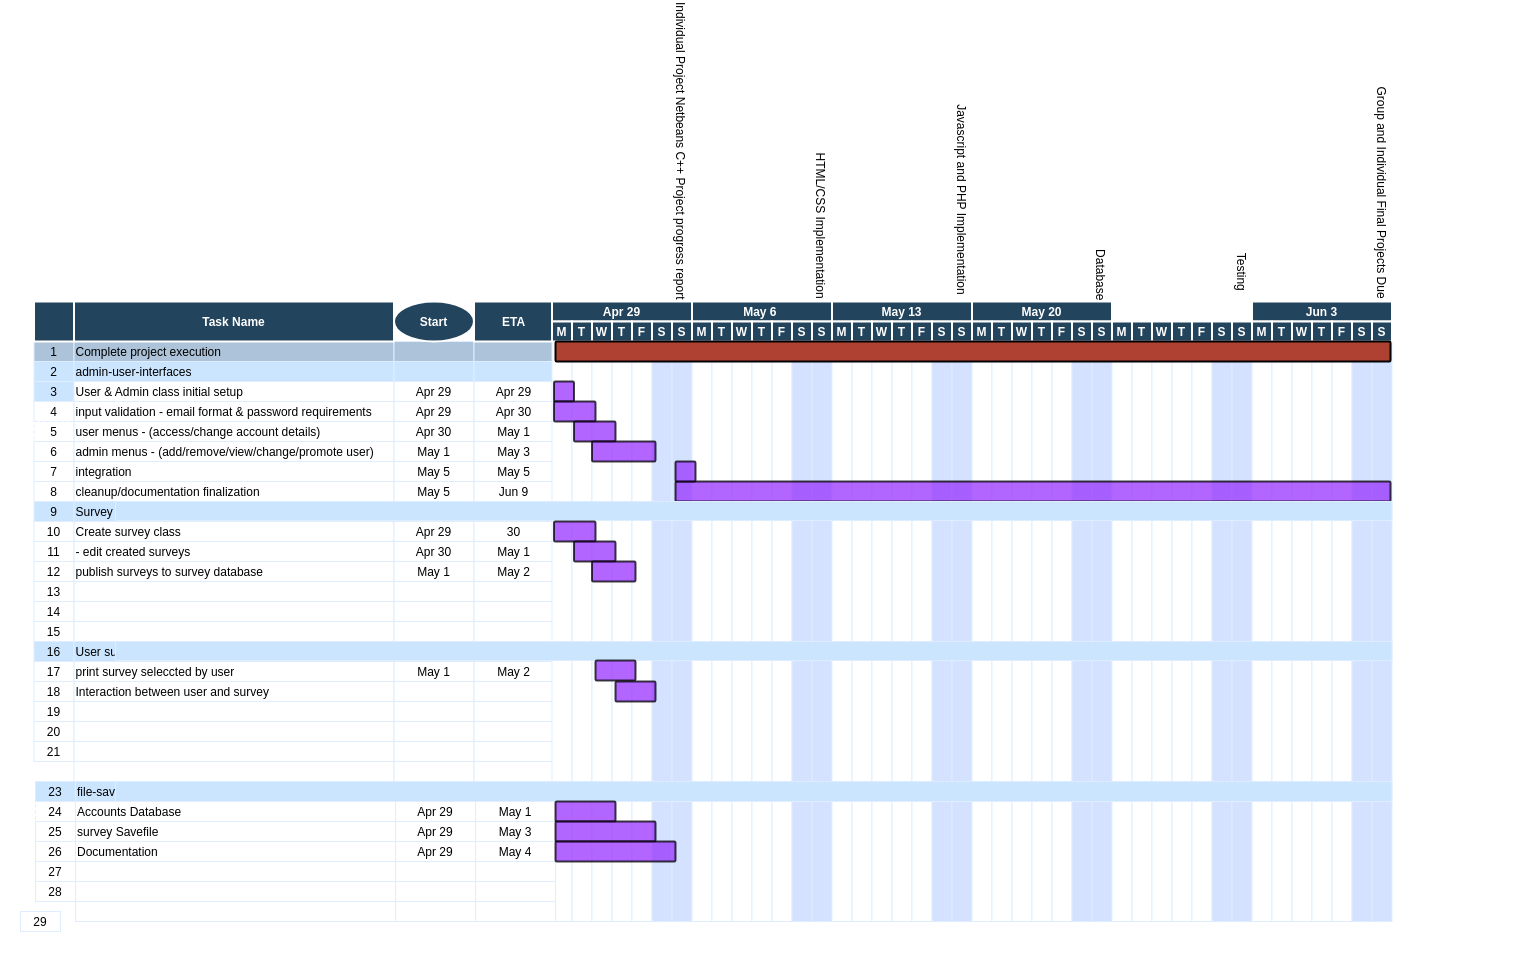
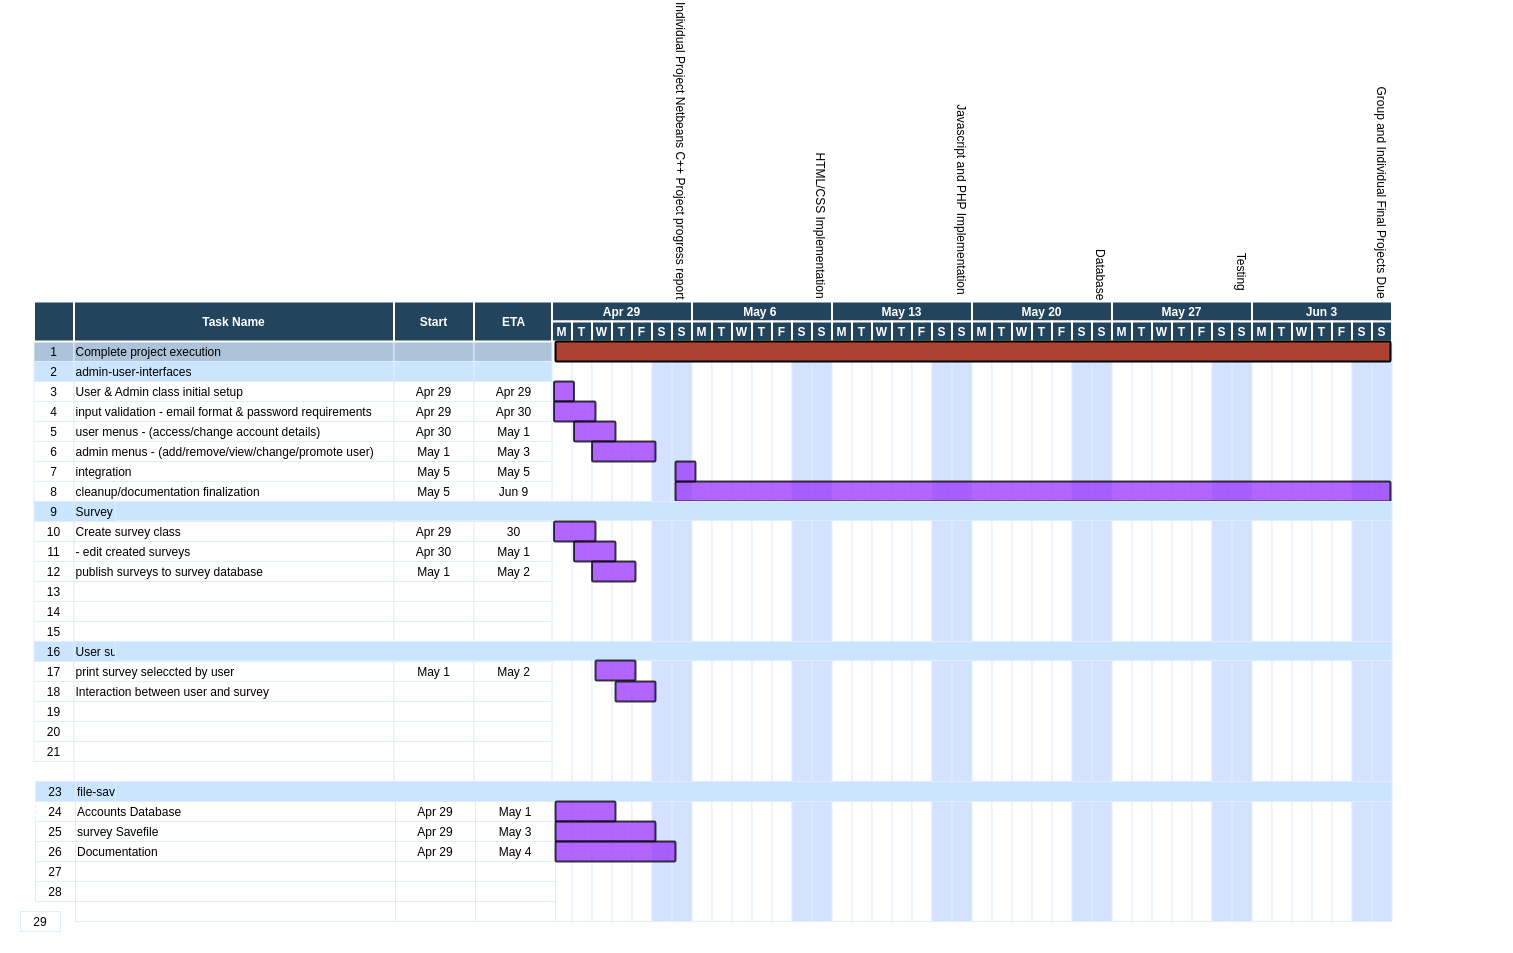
none -> (1182, 312)
(434, 322) -> (434, 322)
(54, 392) -> (54, 392)
(54, 432) -> (54, 432)
